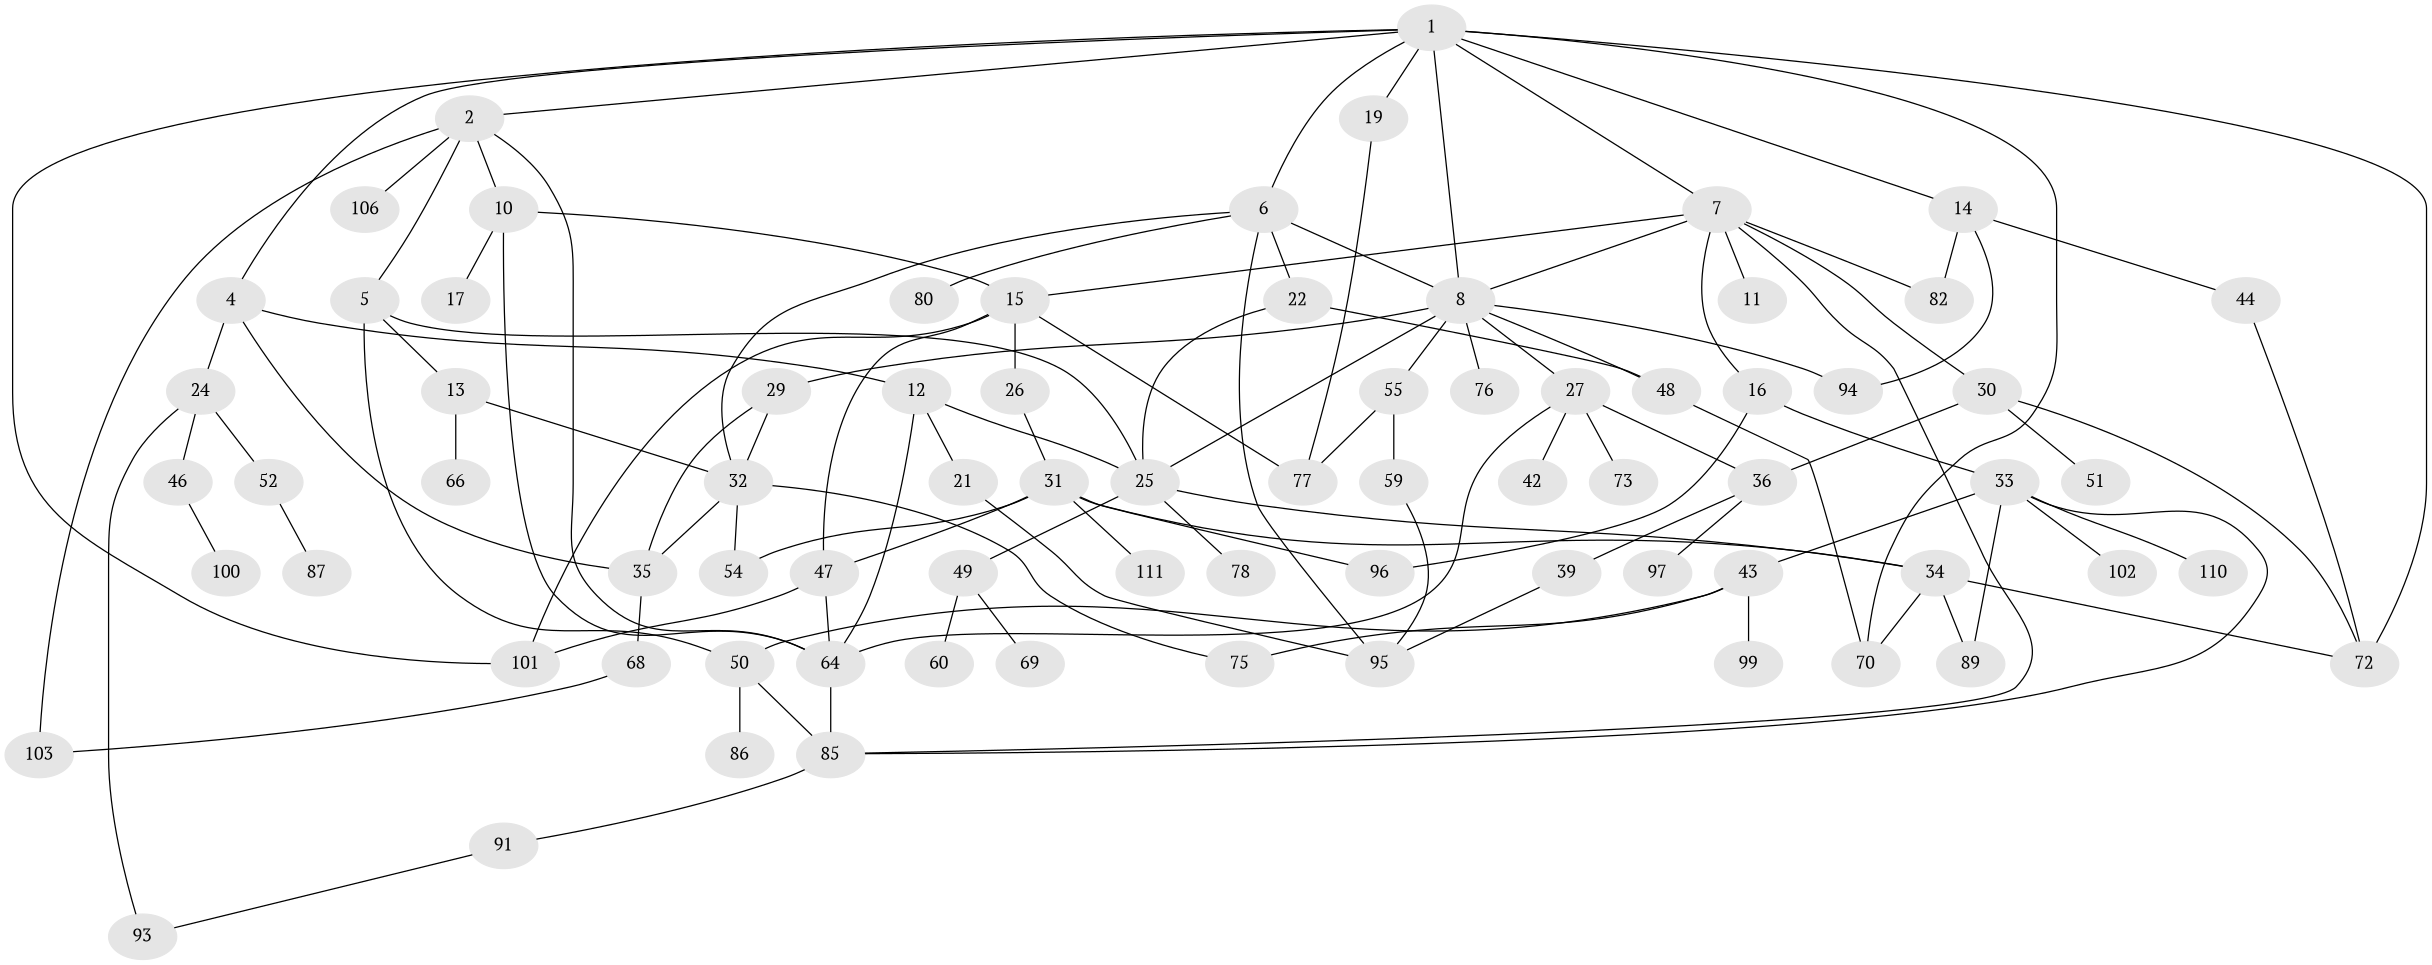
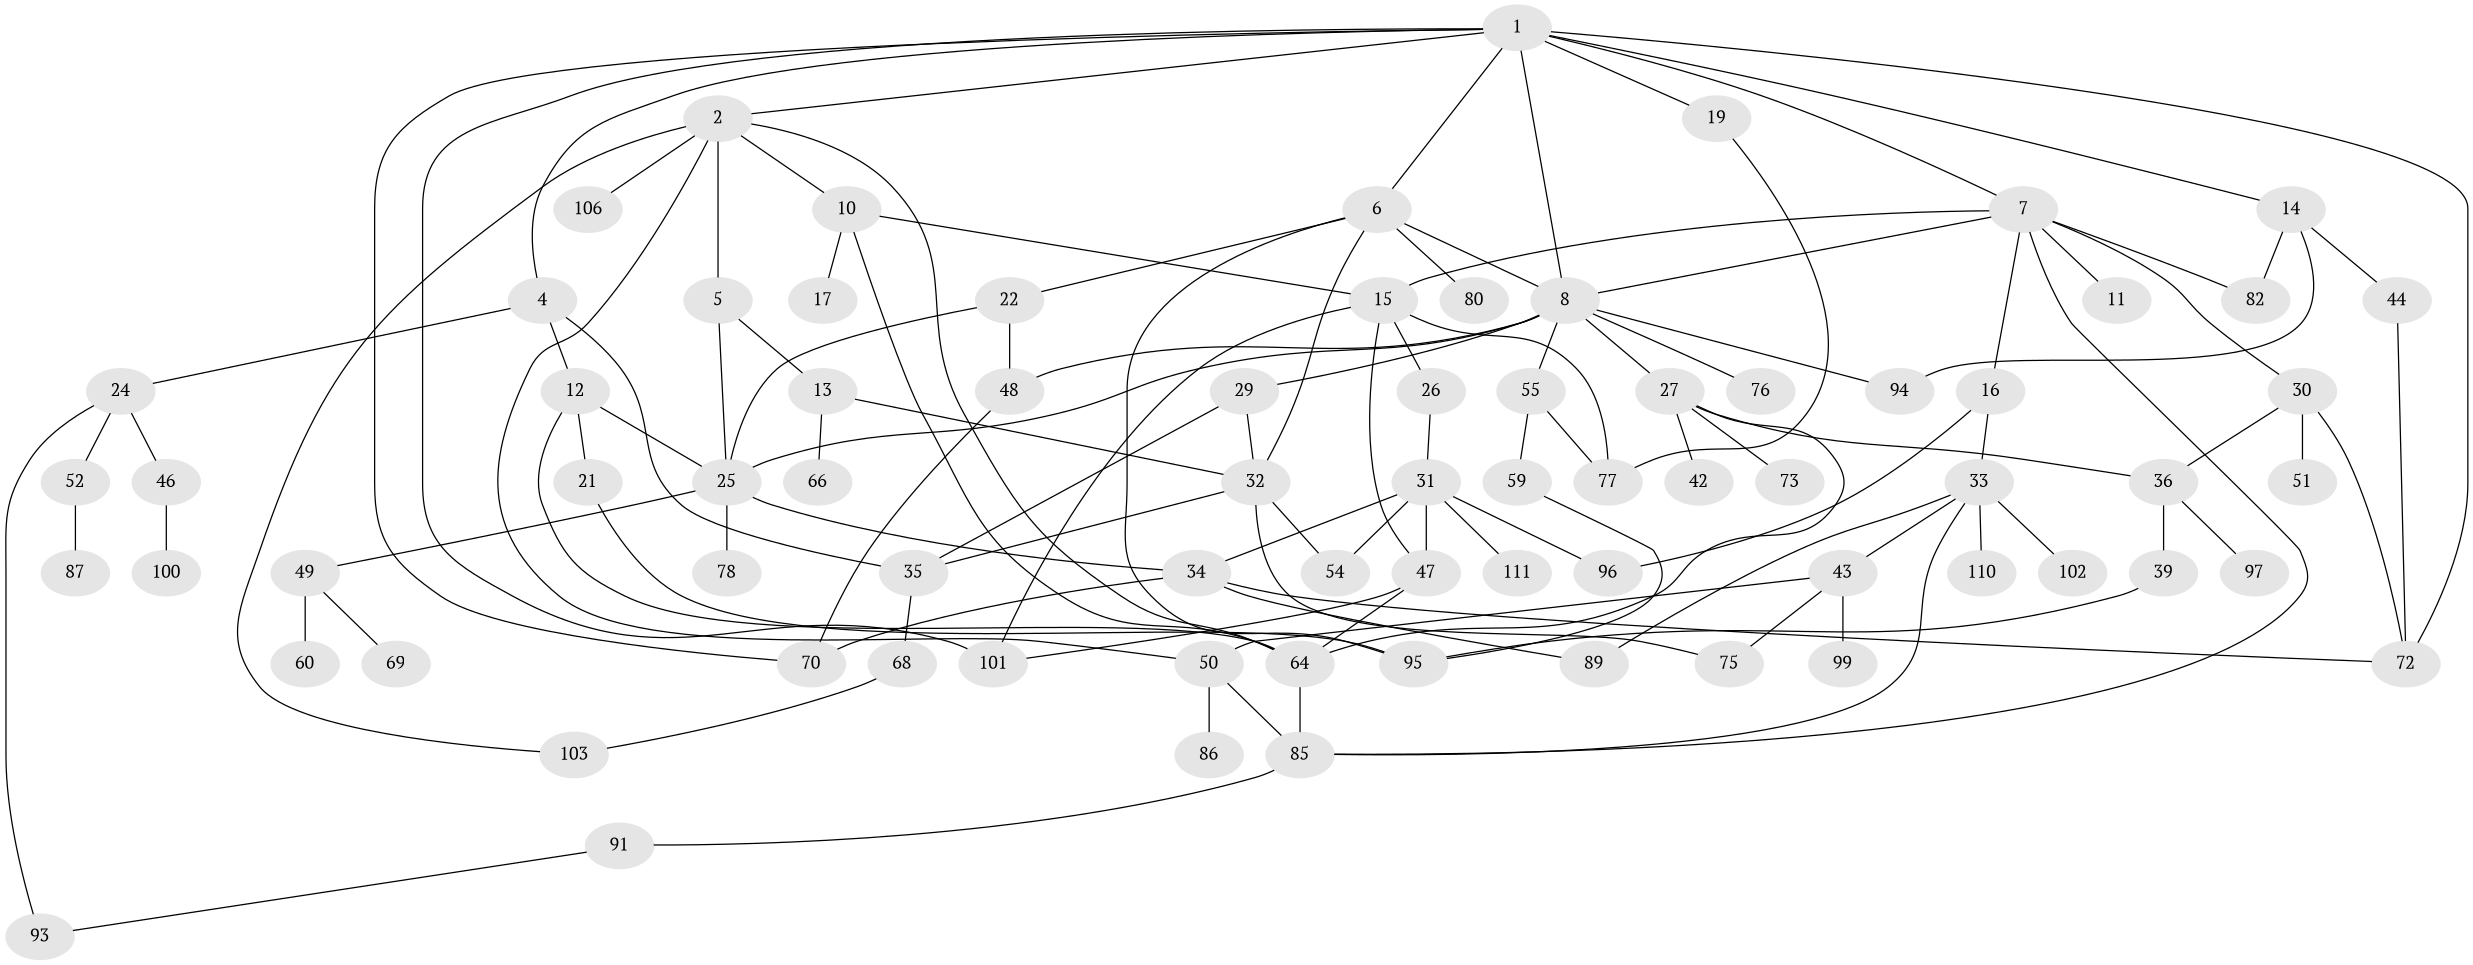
(446, 583) -> (594, 614)
